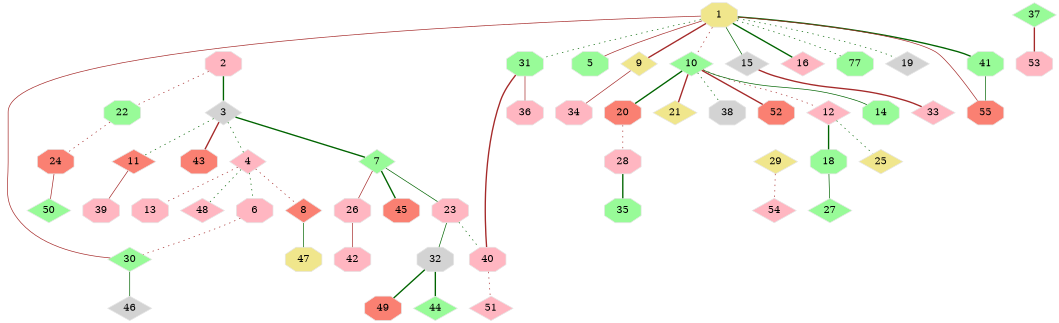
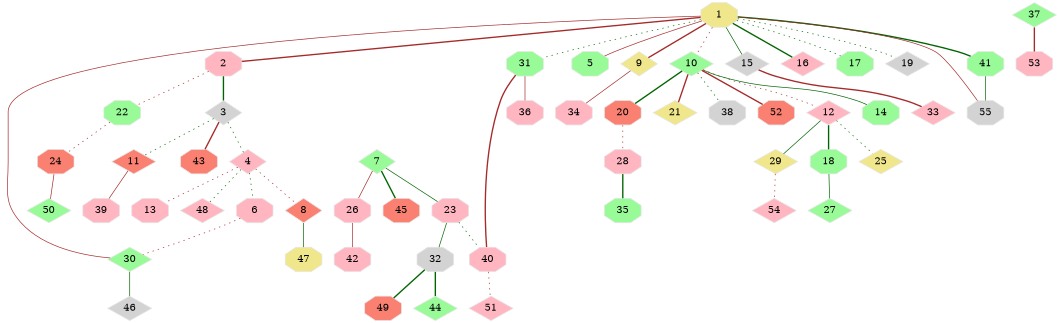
none -> (471, 39)
(855, 64) -> (855, 64)
(985, 113) -> (985, 113)
(300, 137) -> none
none -> (802, 137)
